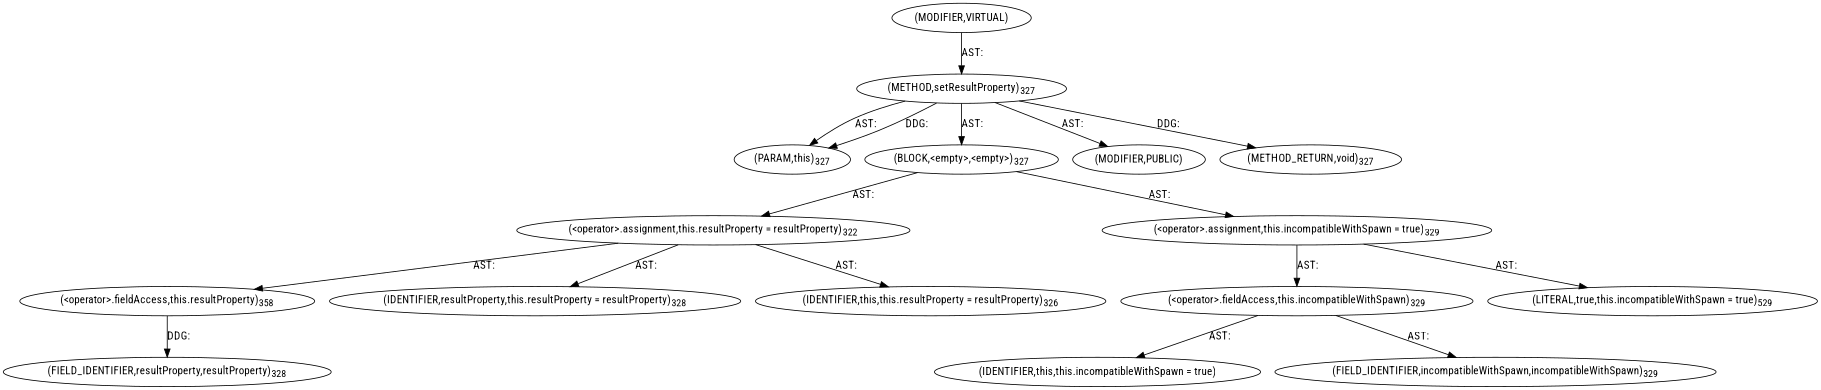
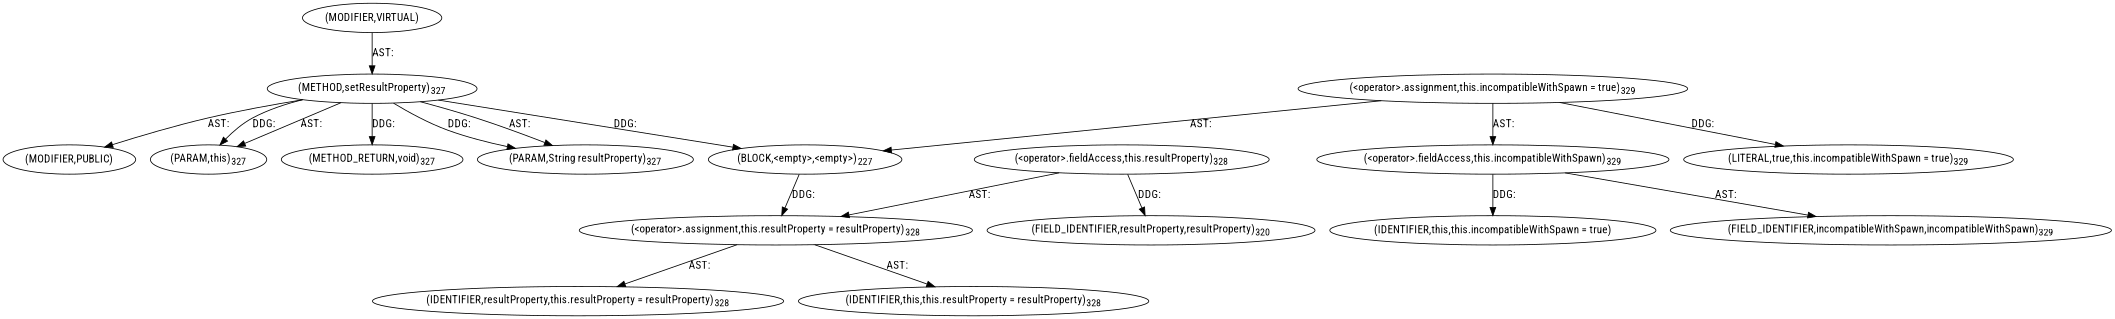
(974, 124) -> (626, 124)
(1022, 158) -> (865, 158)
none -> (585, 160)
(1121, 193) -> (1136, 125)
(865, 195) -> (805, 195)
(850, 229) -> (913, 229)
(440, 266) -> (954, 194)
(1508, 266) -> (1704, 124)
(267, 300) -> (1221, 158)
(1051, 300) -> (1094, 300)
(1765, 300) -> (1961, 158)
(1221, 337) -> (1505, 195)
(279, 371) -> (1263, 229)
